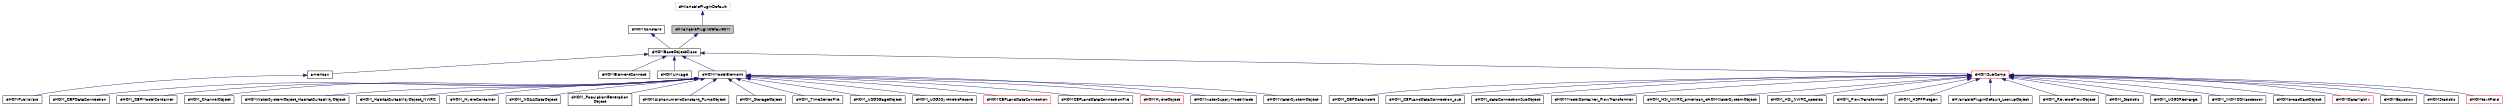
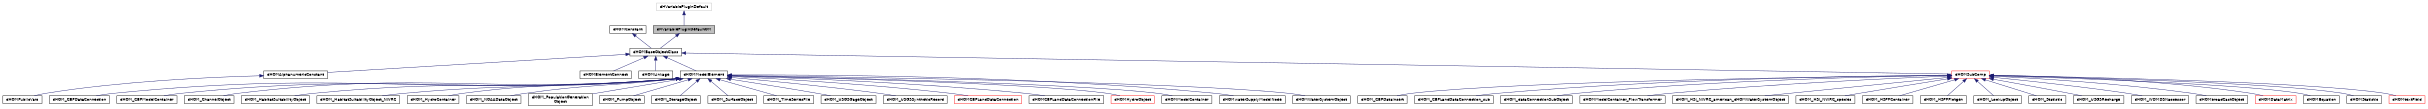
(320, 75) -> (296, 75)
(295, 100) -> (275, 100)
(684, 100) -> (622, 100)
none -> (732, 100)
none -> (1187, 100)
(1861, 100) -> (1888, 100)
(1990, 100) -> (1998, 100)
(2069, 100) -> none
